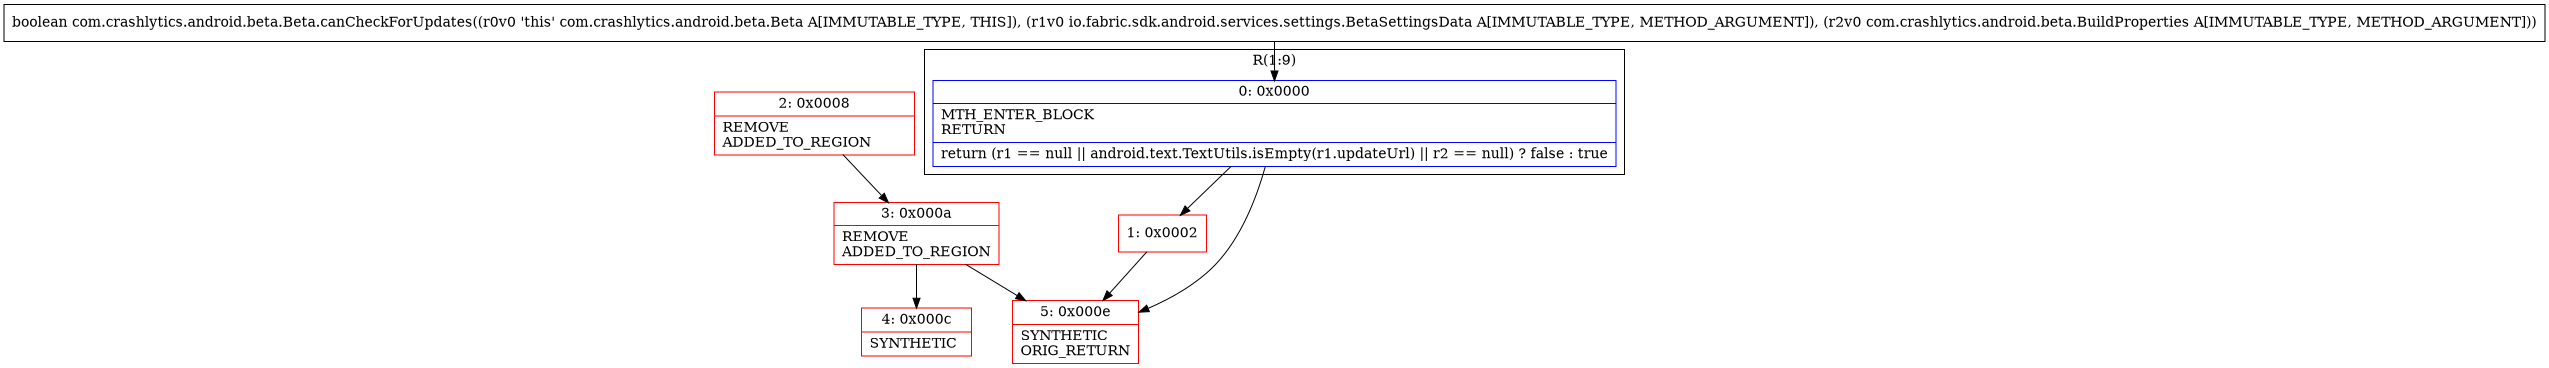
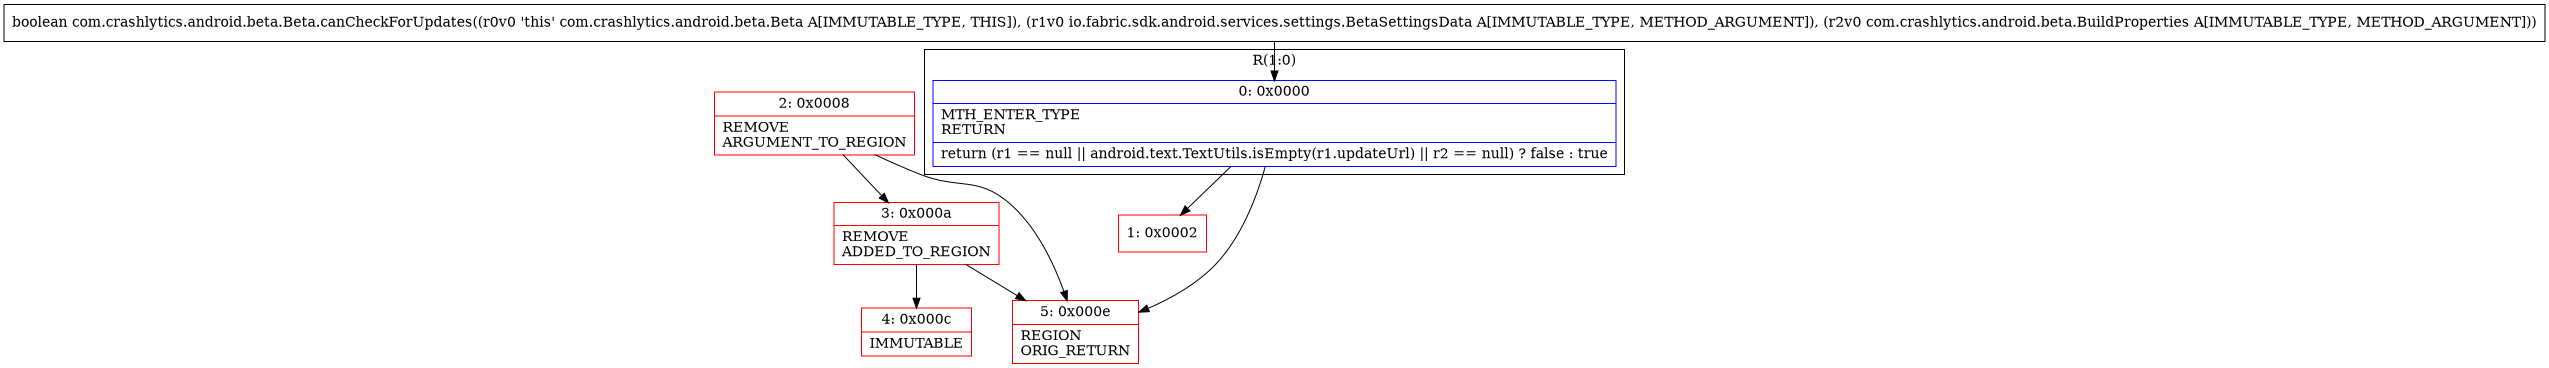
(1274, 61) -> (1274, 61)
(1018, 115) -> (1011, 115)
(797, 142) -> (814, 142)
(1128, 272) -> (993, 192)
(1064, 336) -> (1051, 336)
(914, 344) -> (916, 344)
